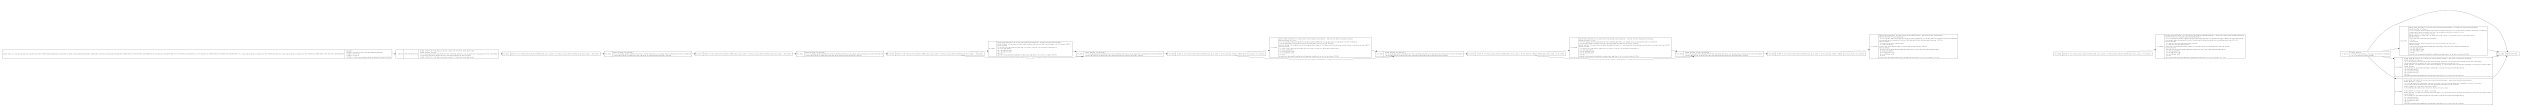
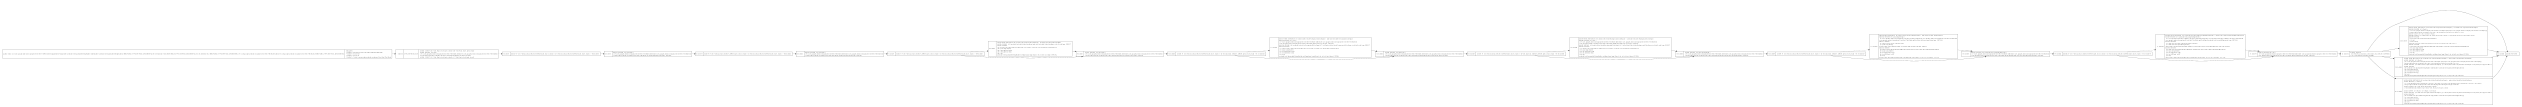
none -> (2006, 54)
none -> (2293, 54)
